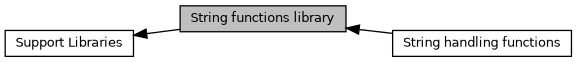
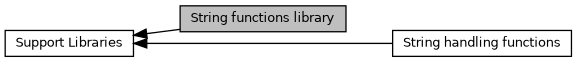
(376, 31) -> (270, 43)
